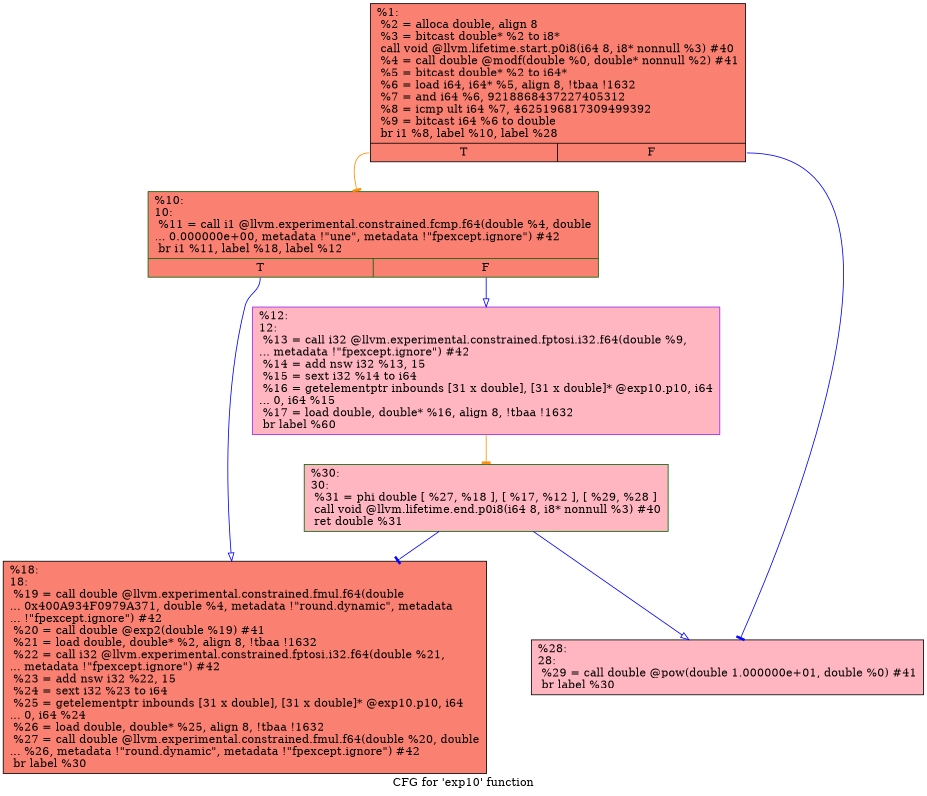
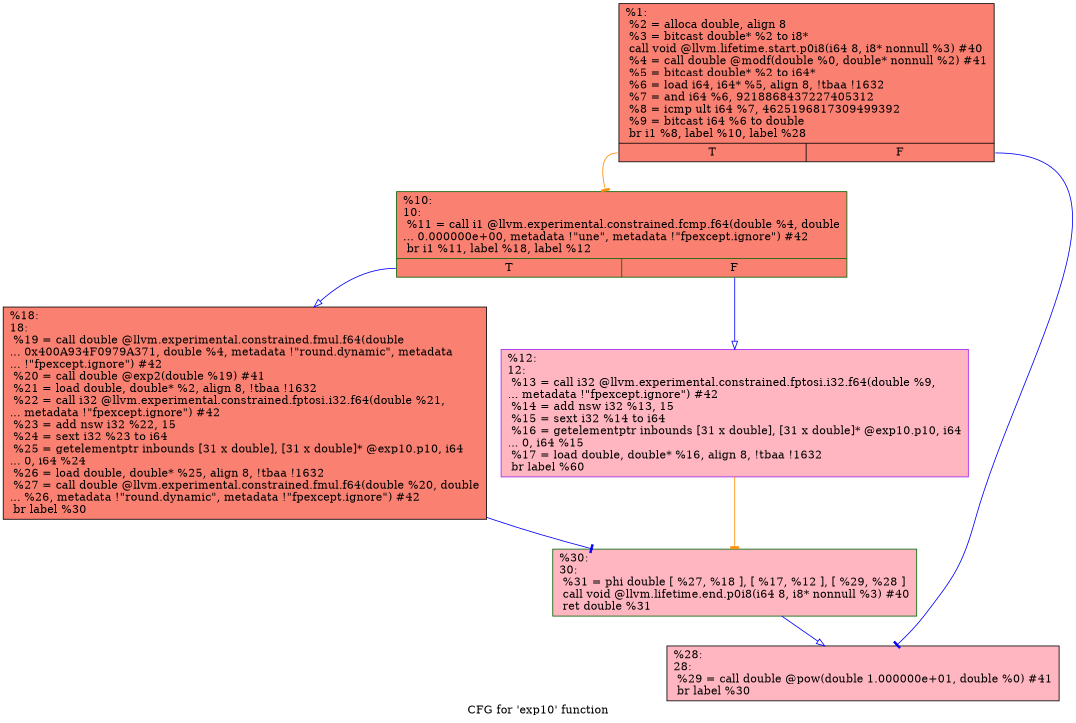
(419, 545) -> (537, 534)
